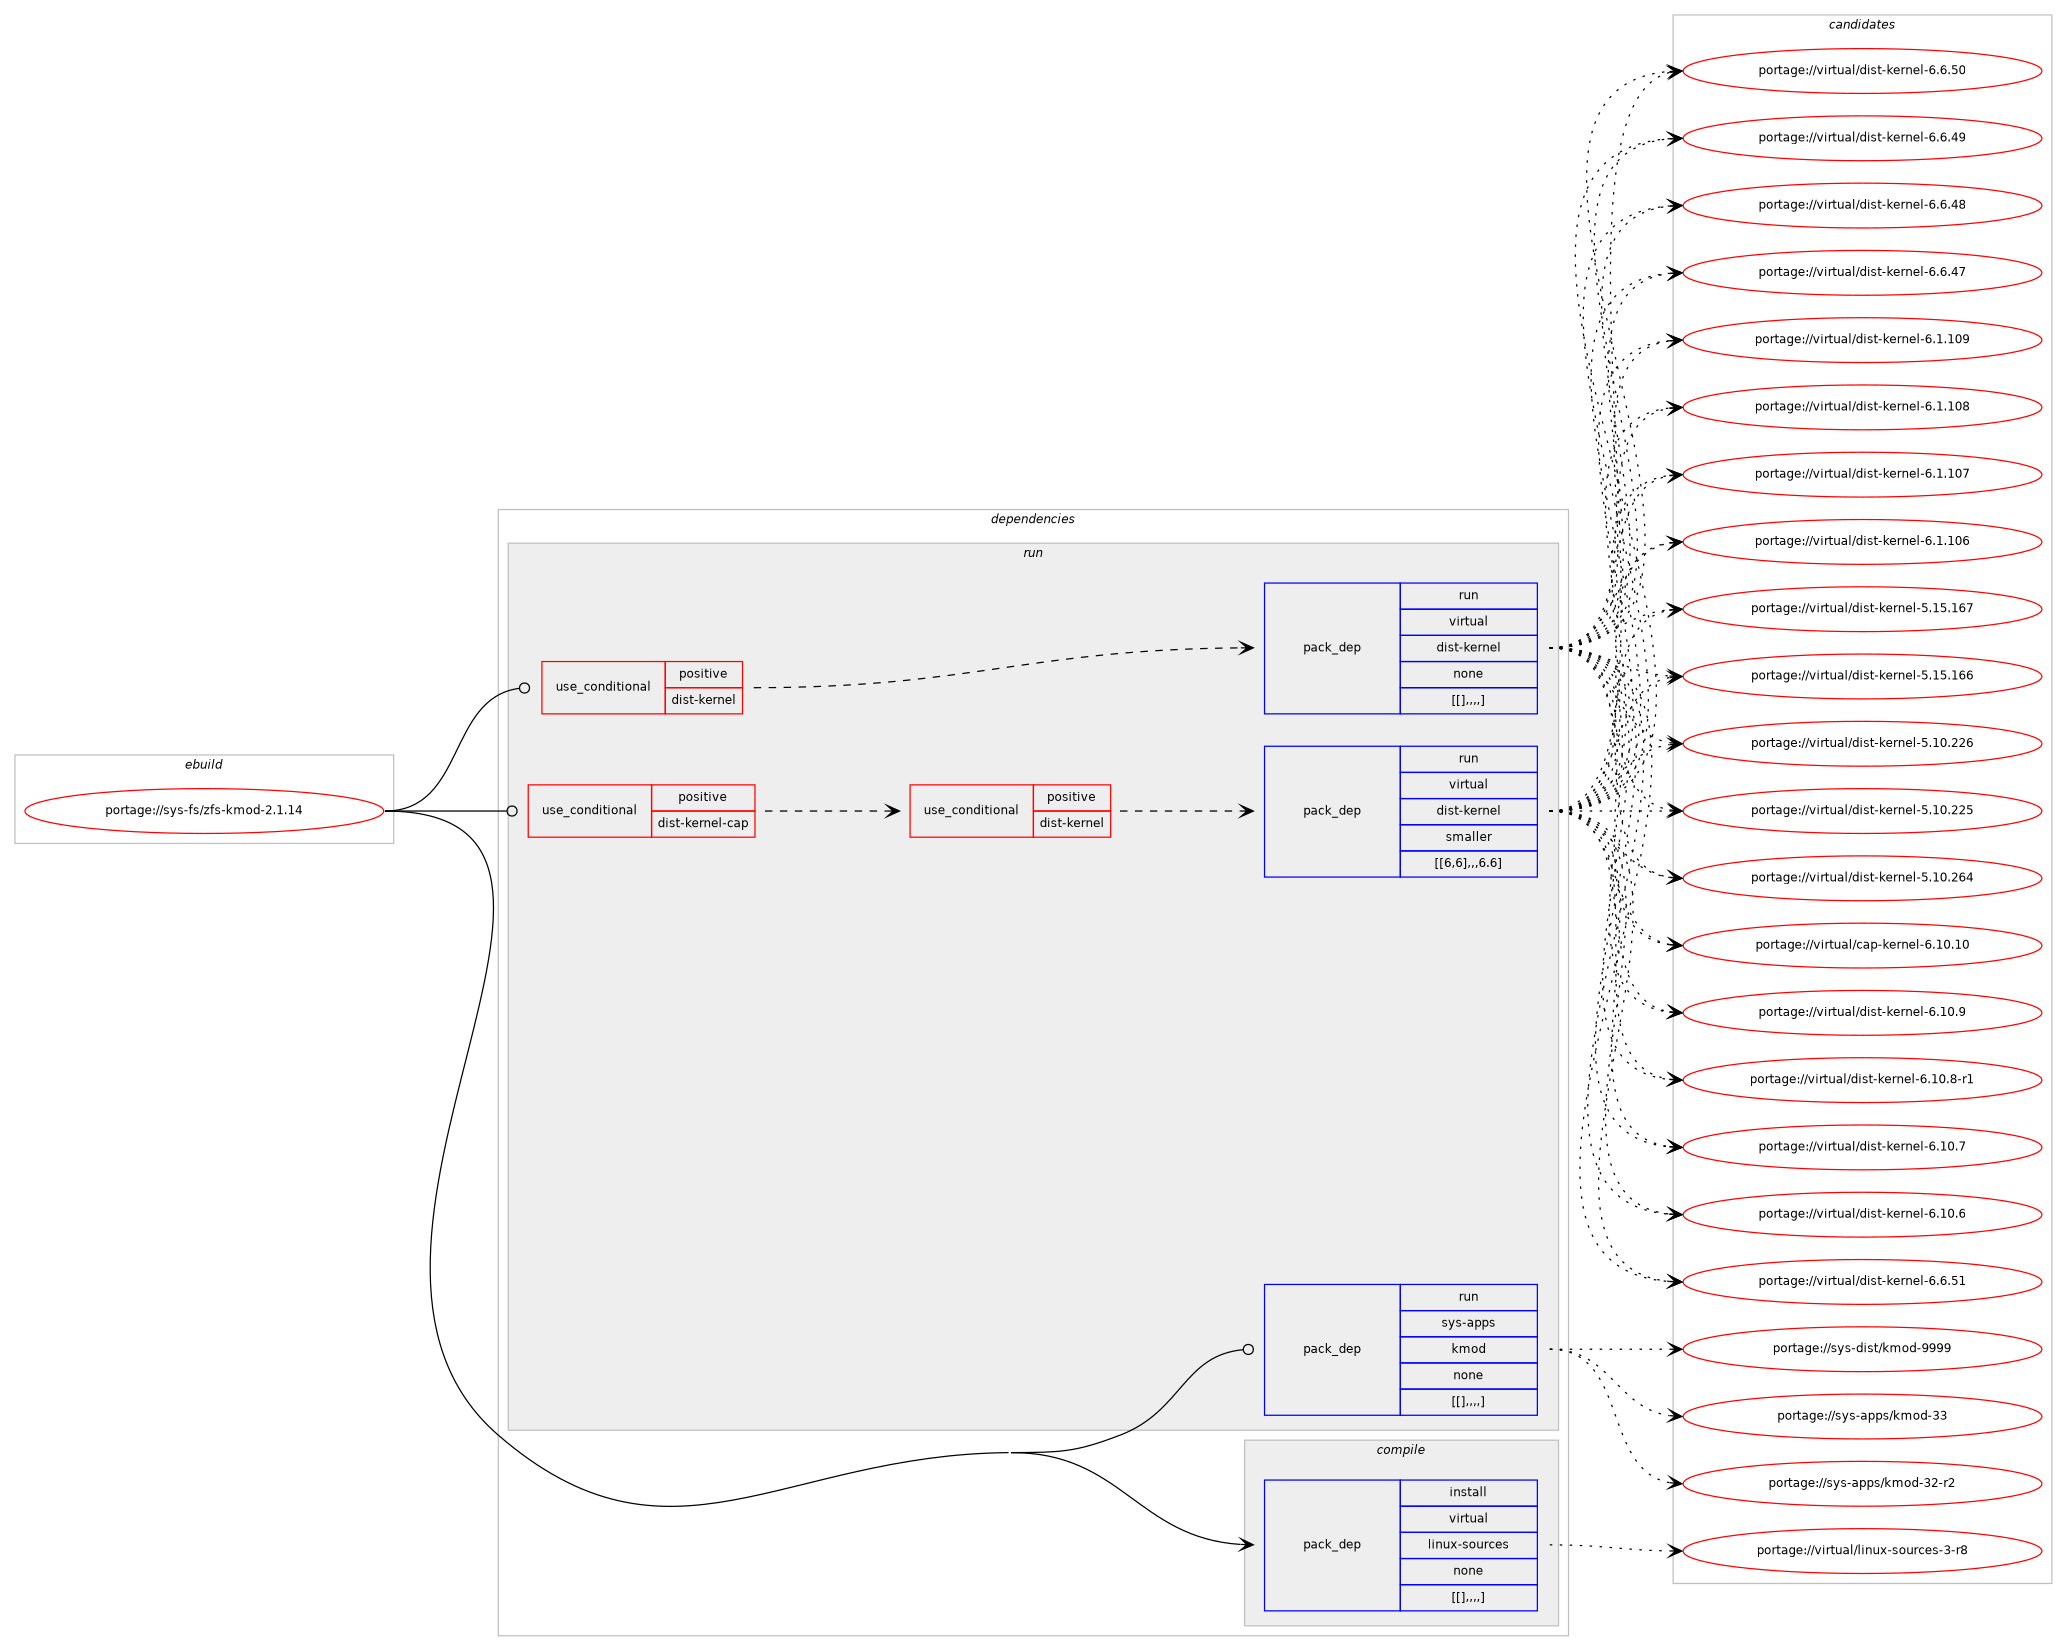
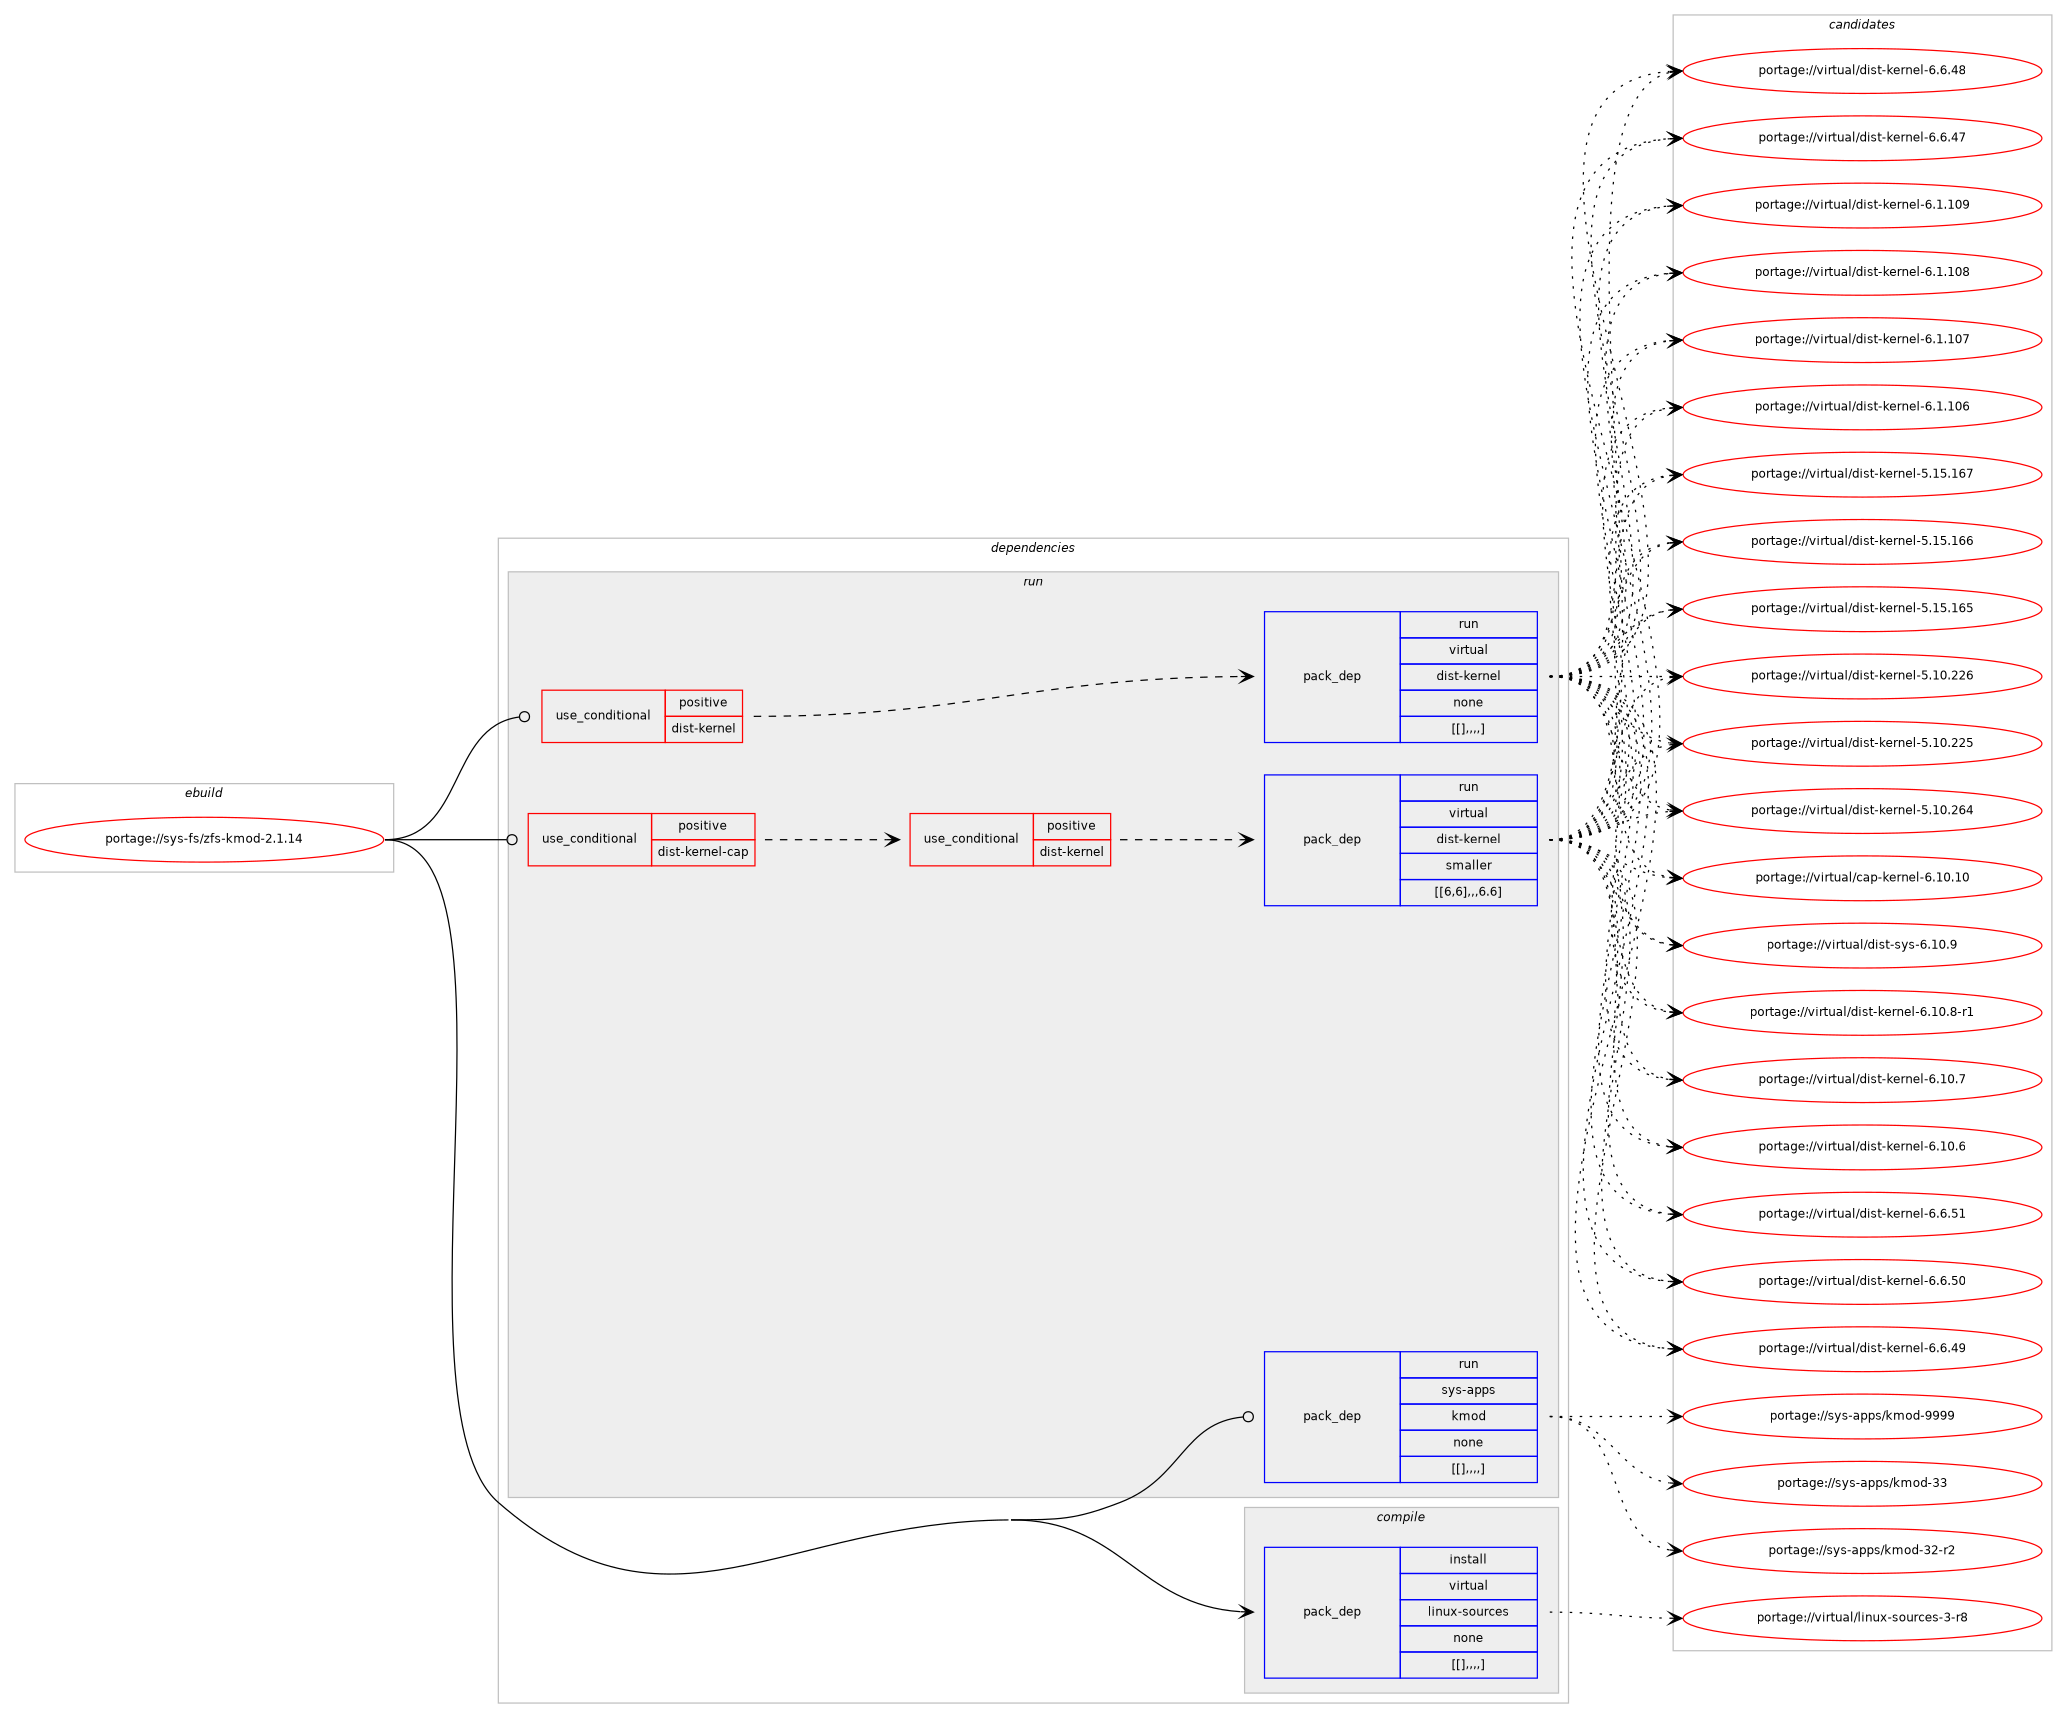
none -> (1863, 609)
(1863, 1013) -> (1863, 946)
(1863, 1349) -> (1863, 1417)
